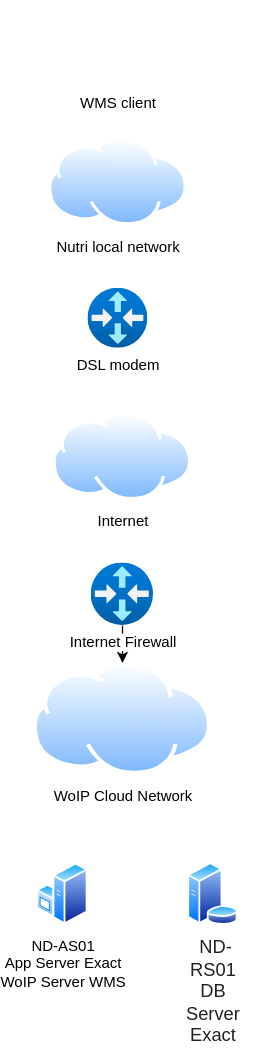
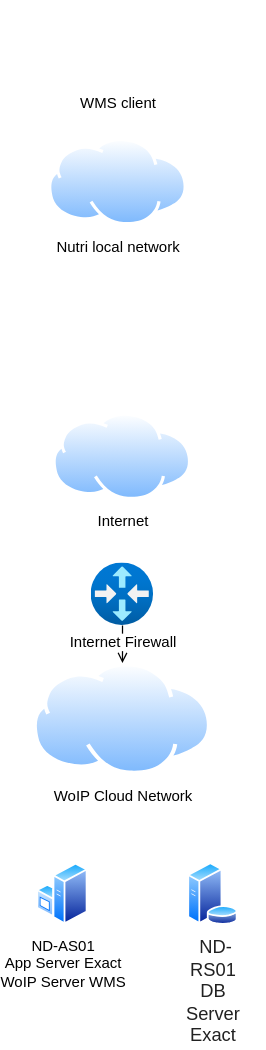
(118, 318) -> none
(123, 653) -> (123, 655)
